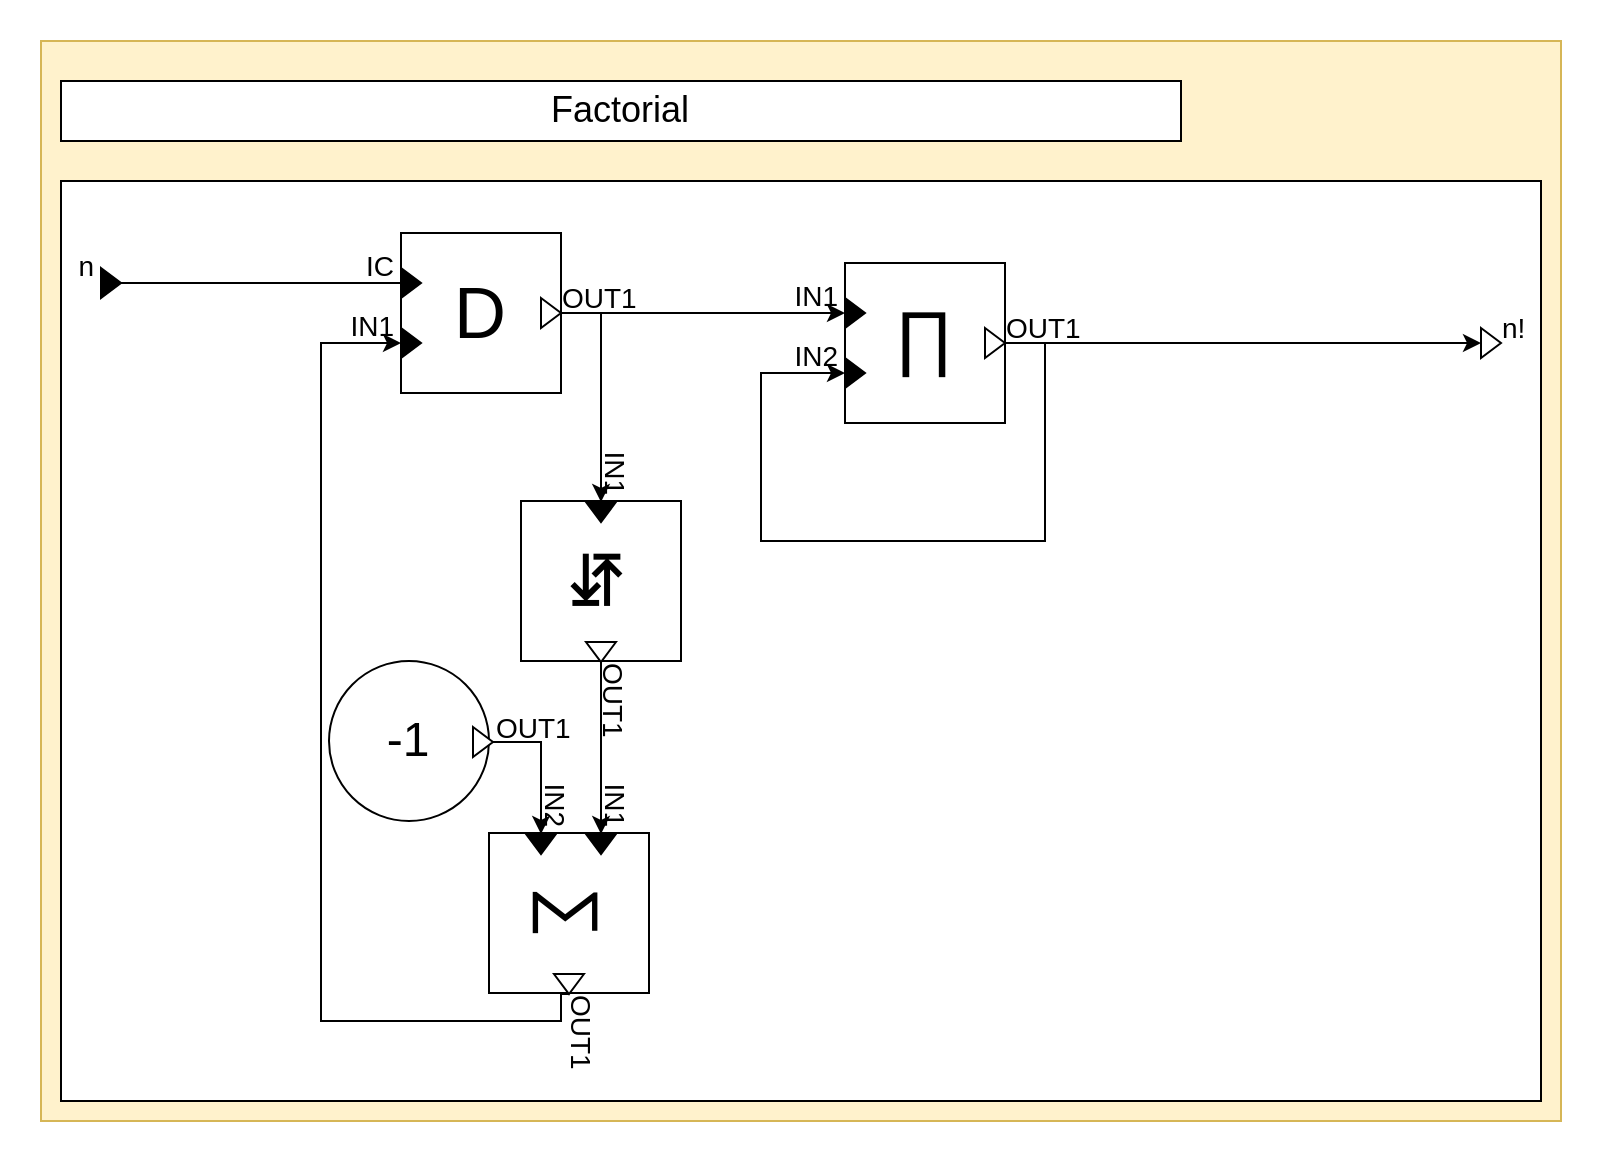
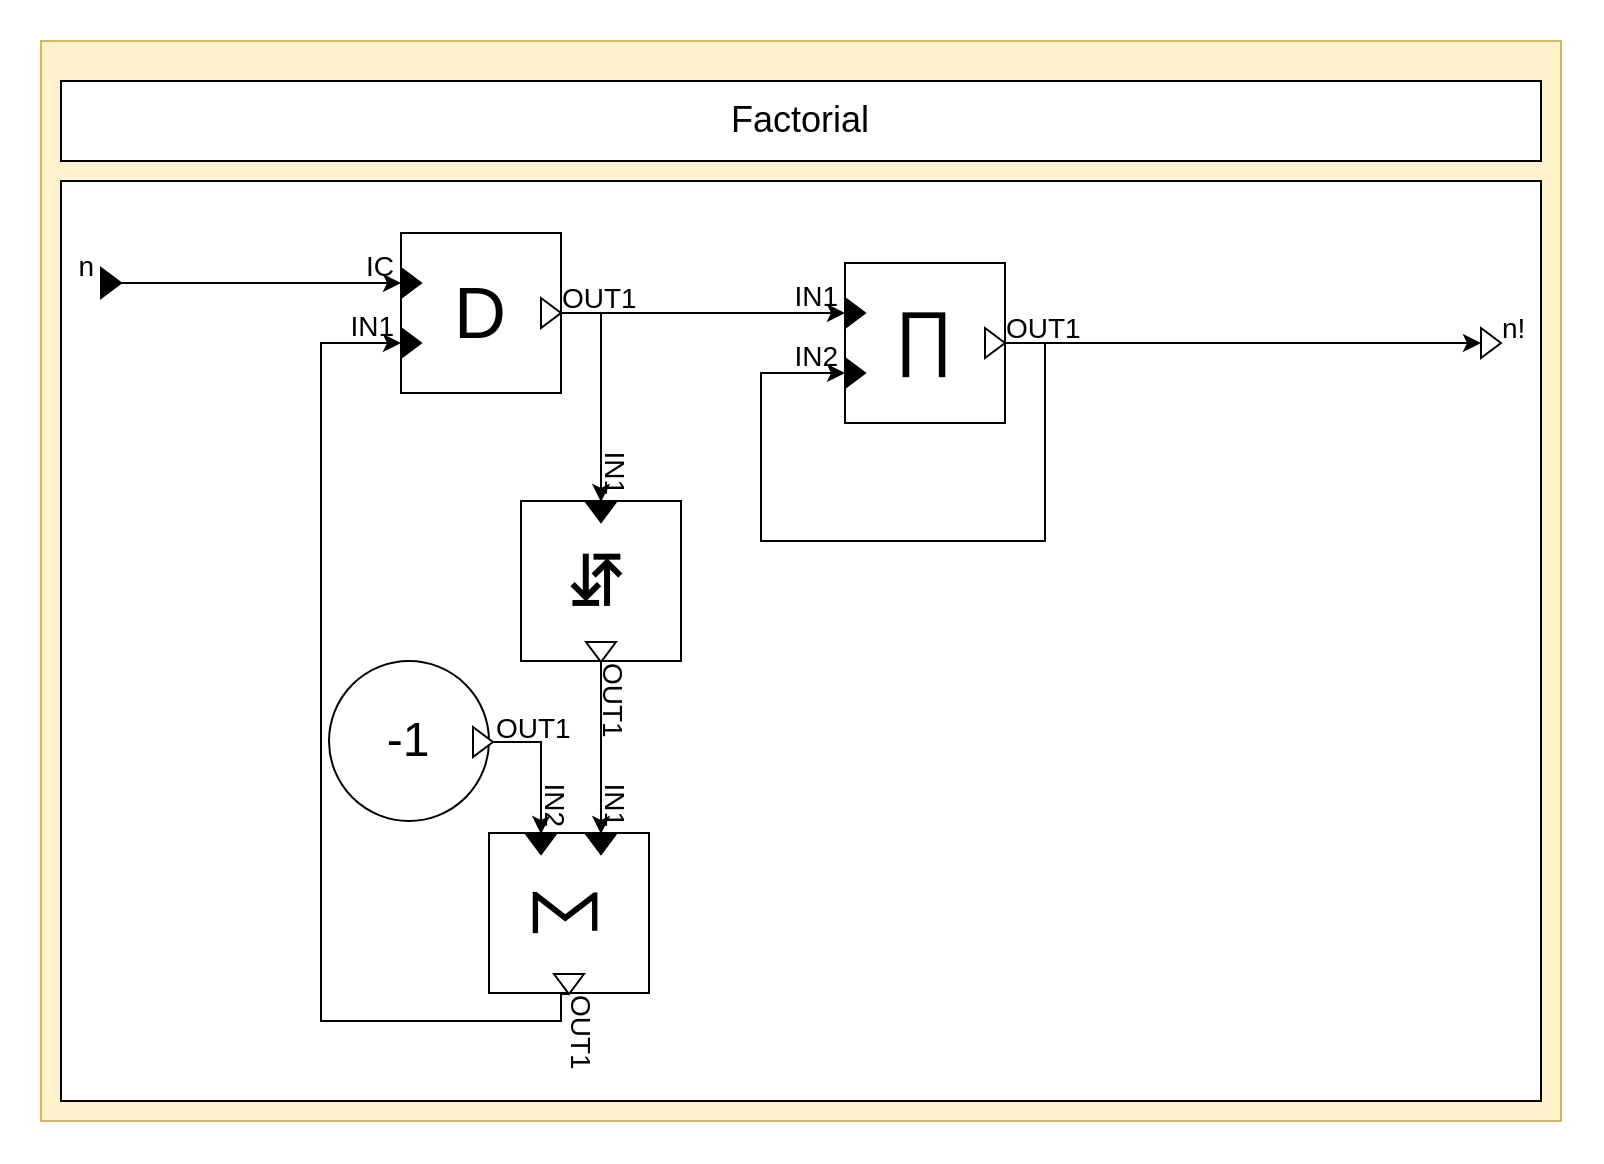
(621, 111) -> (801, 121)
(391, 283) -> (386, 283)
